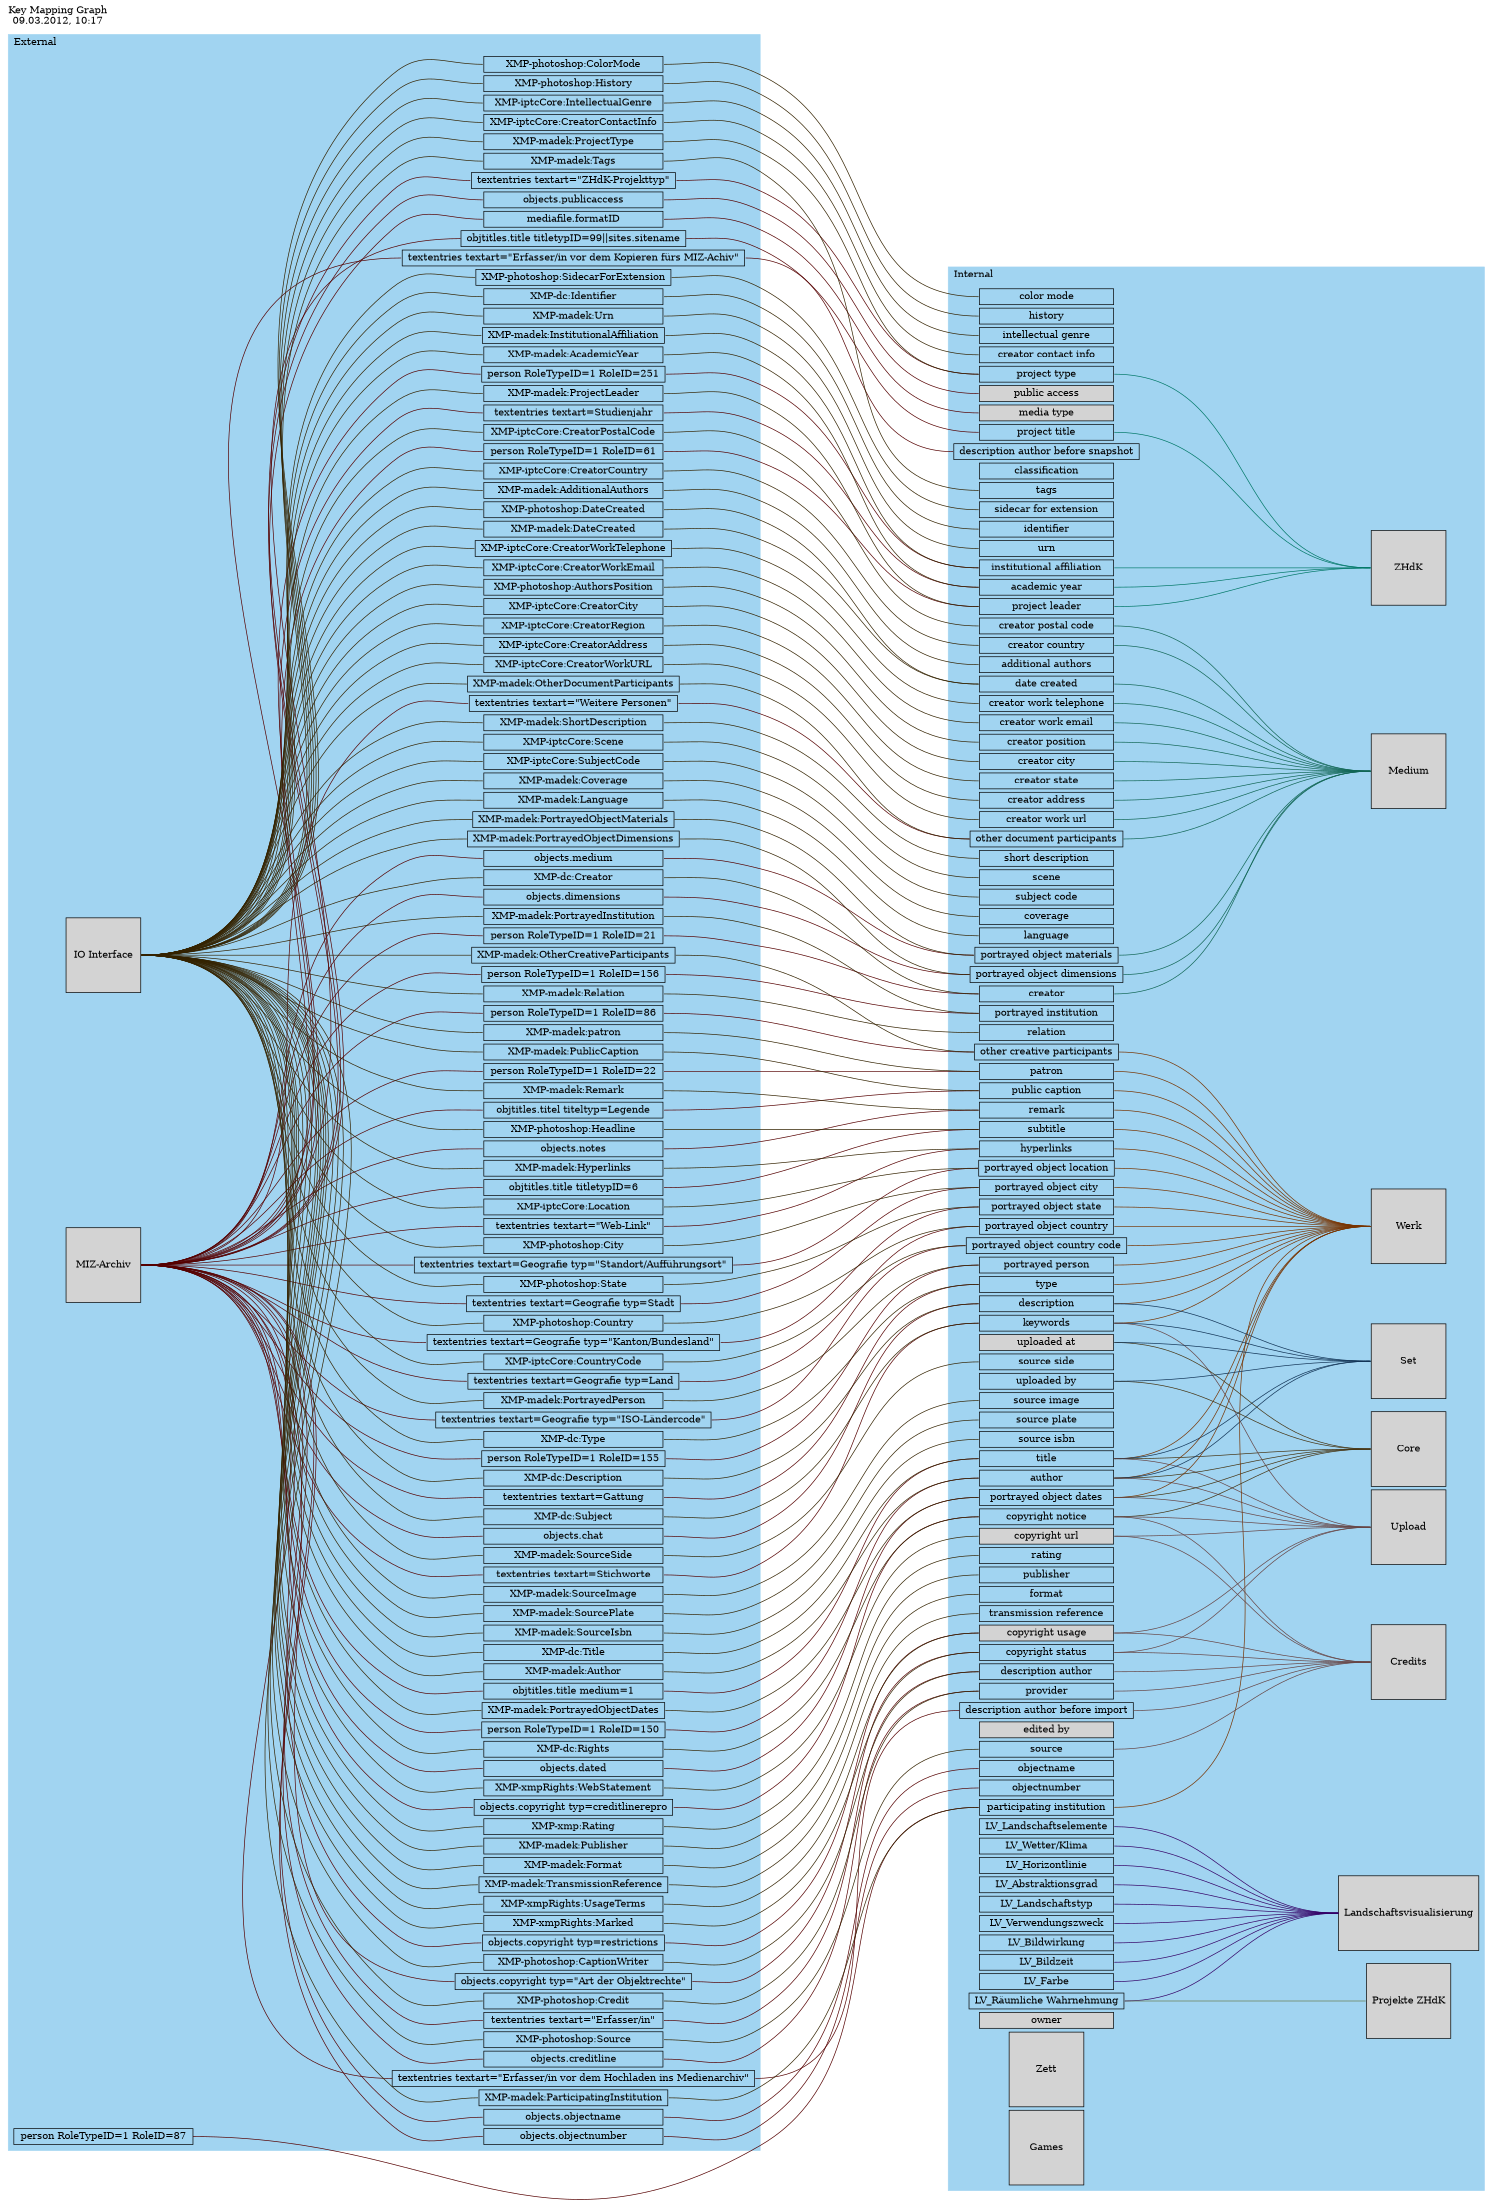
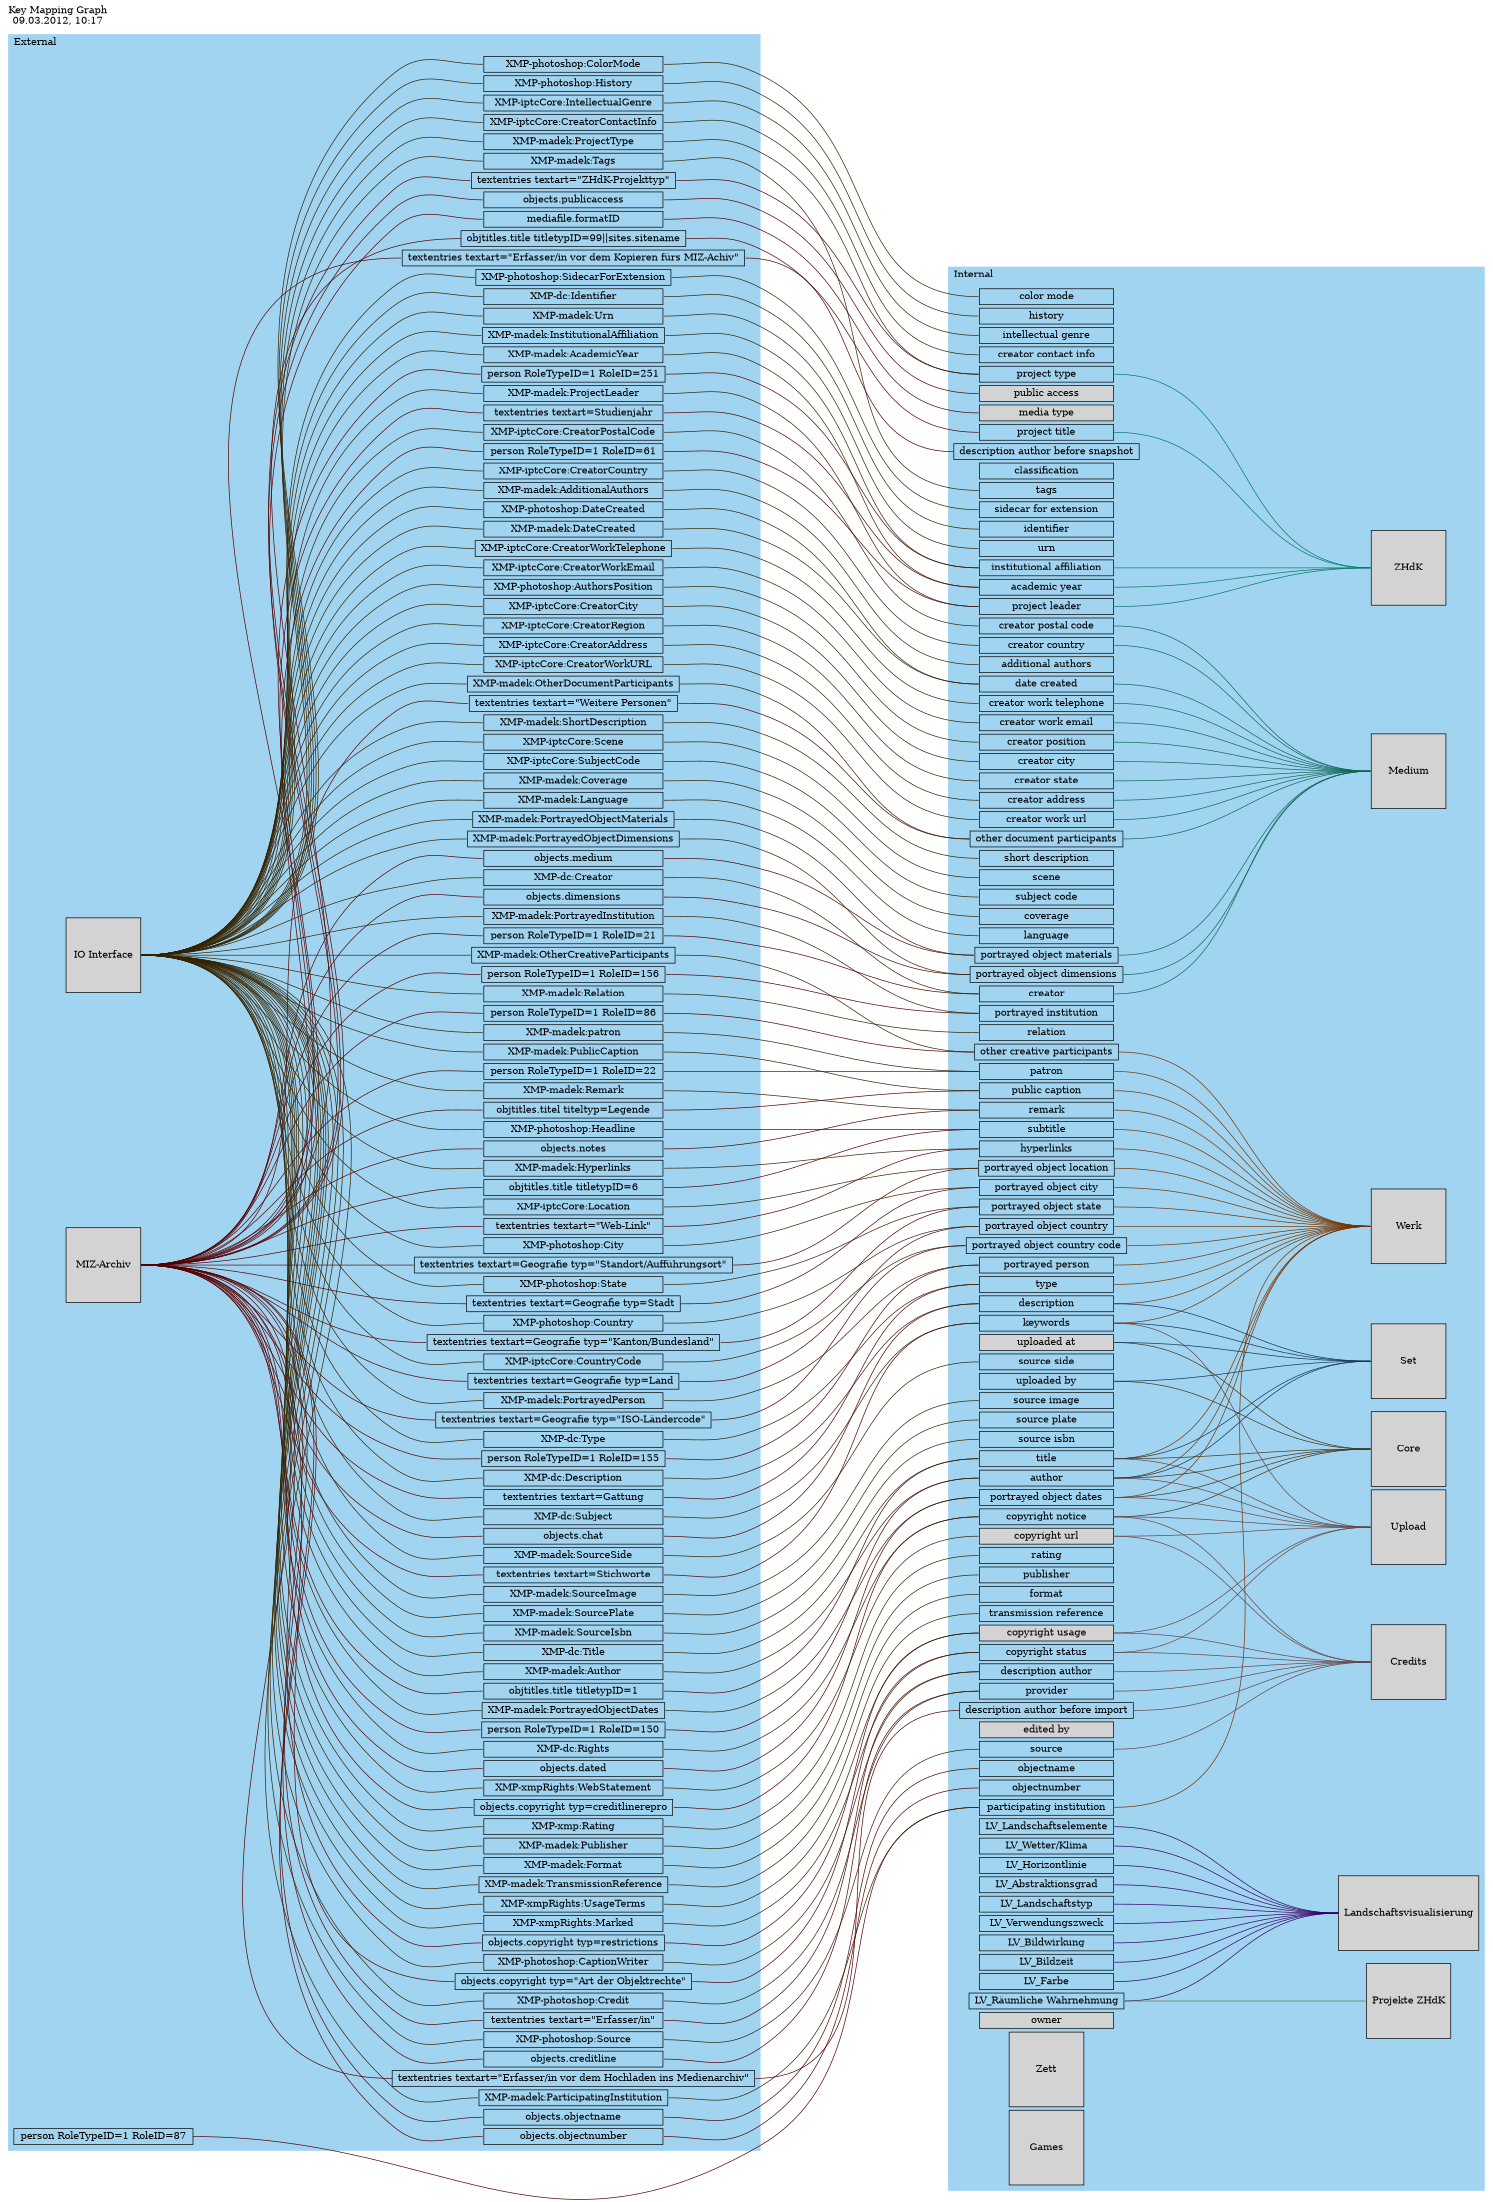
(573, 1691) -> (573, 1691)
